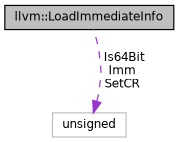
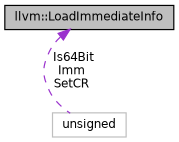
(101, 65) -> (45, 77)
